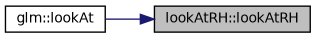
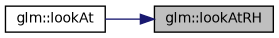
(232, 19) -> (214, 19)
